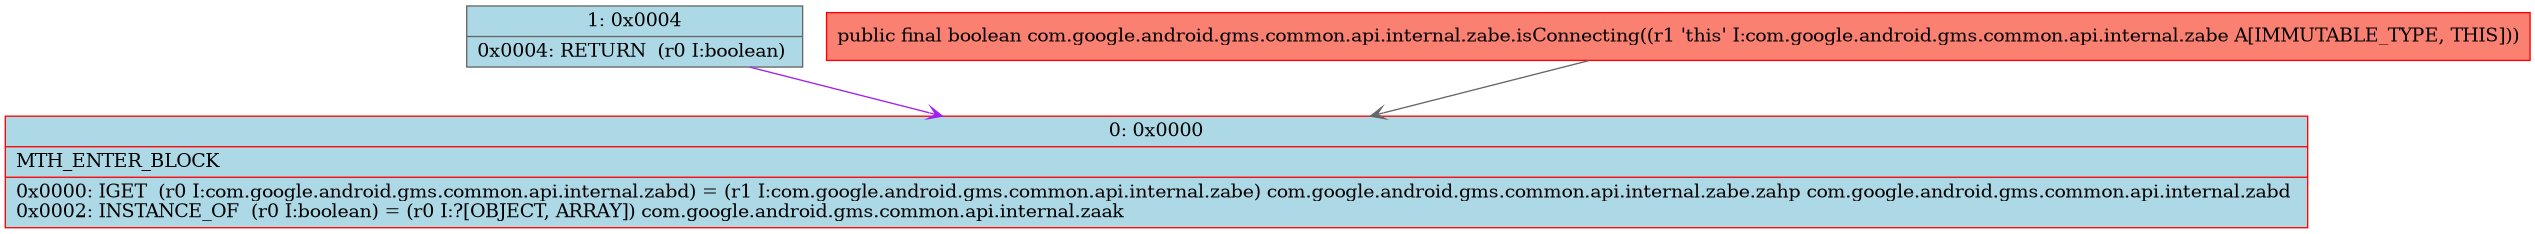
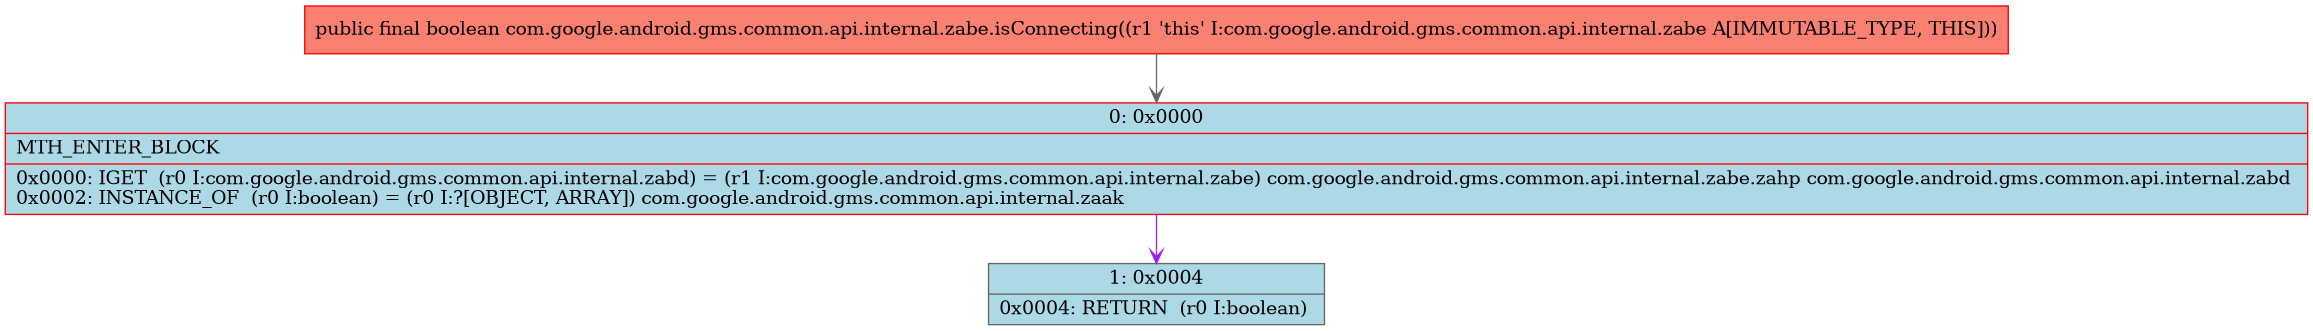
(840, 90) -> (1156, 232)
